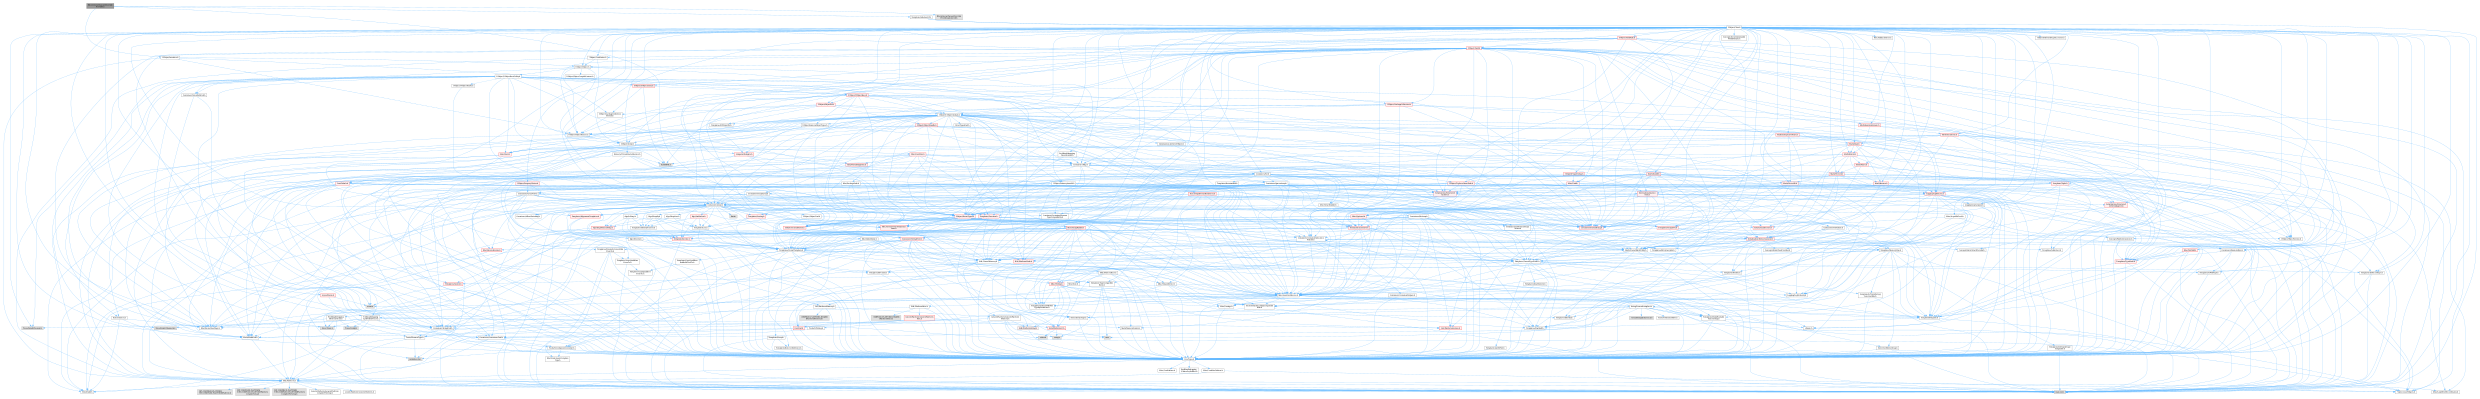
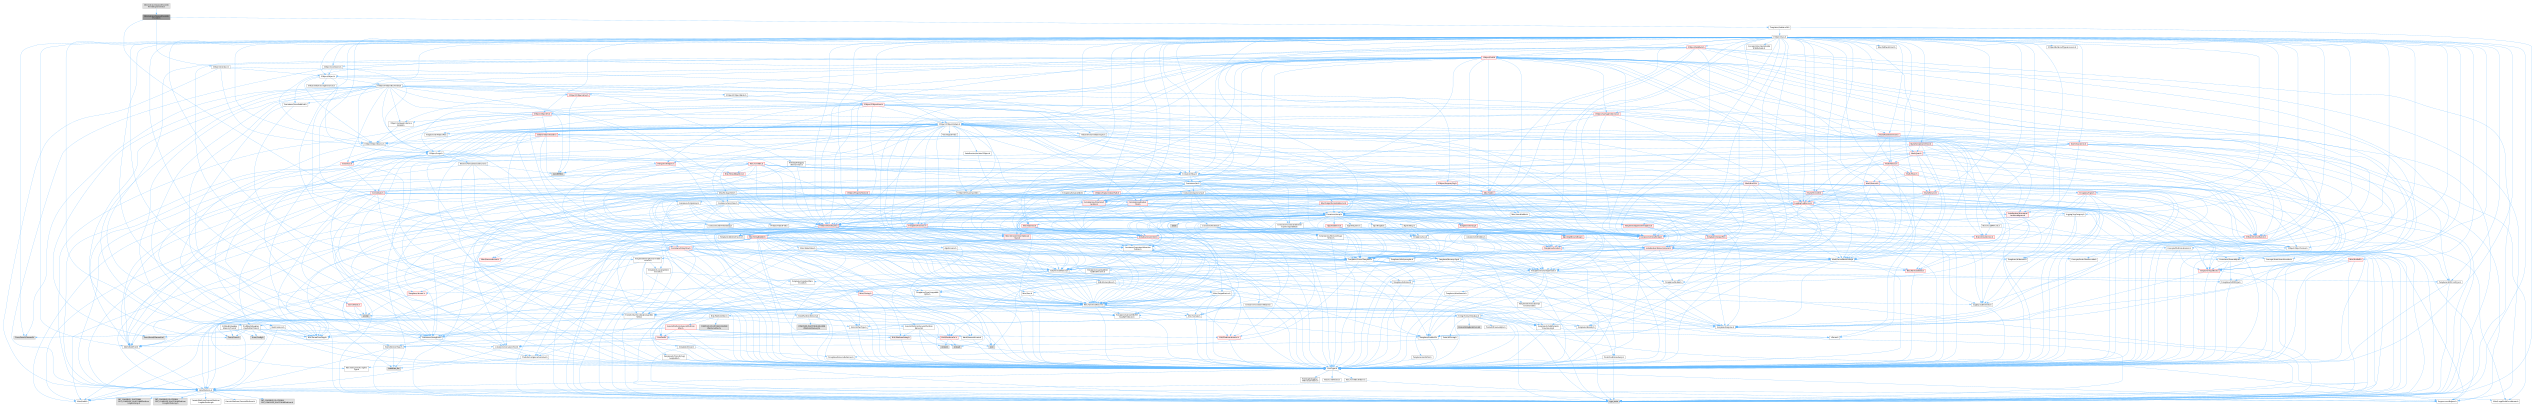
(524, 8) -> (156, 11)
